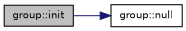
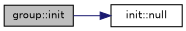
(147, 16) -> (147, 16)
